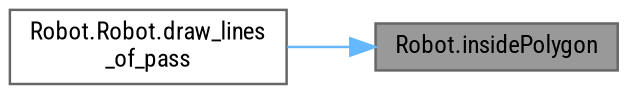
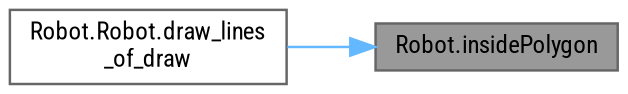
(148, 47) -> (148, 47)
